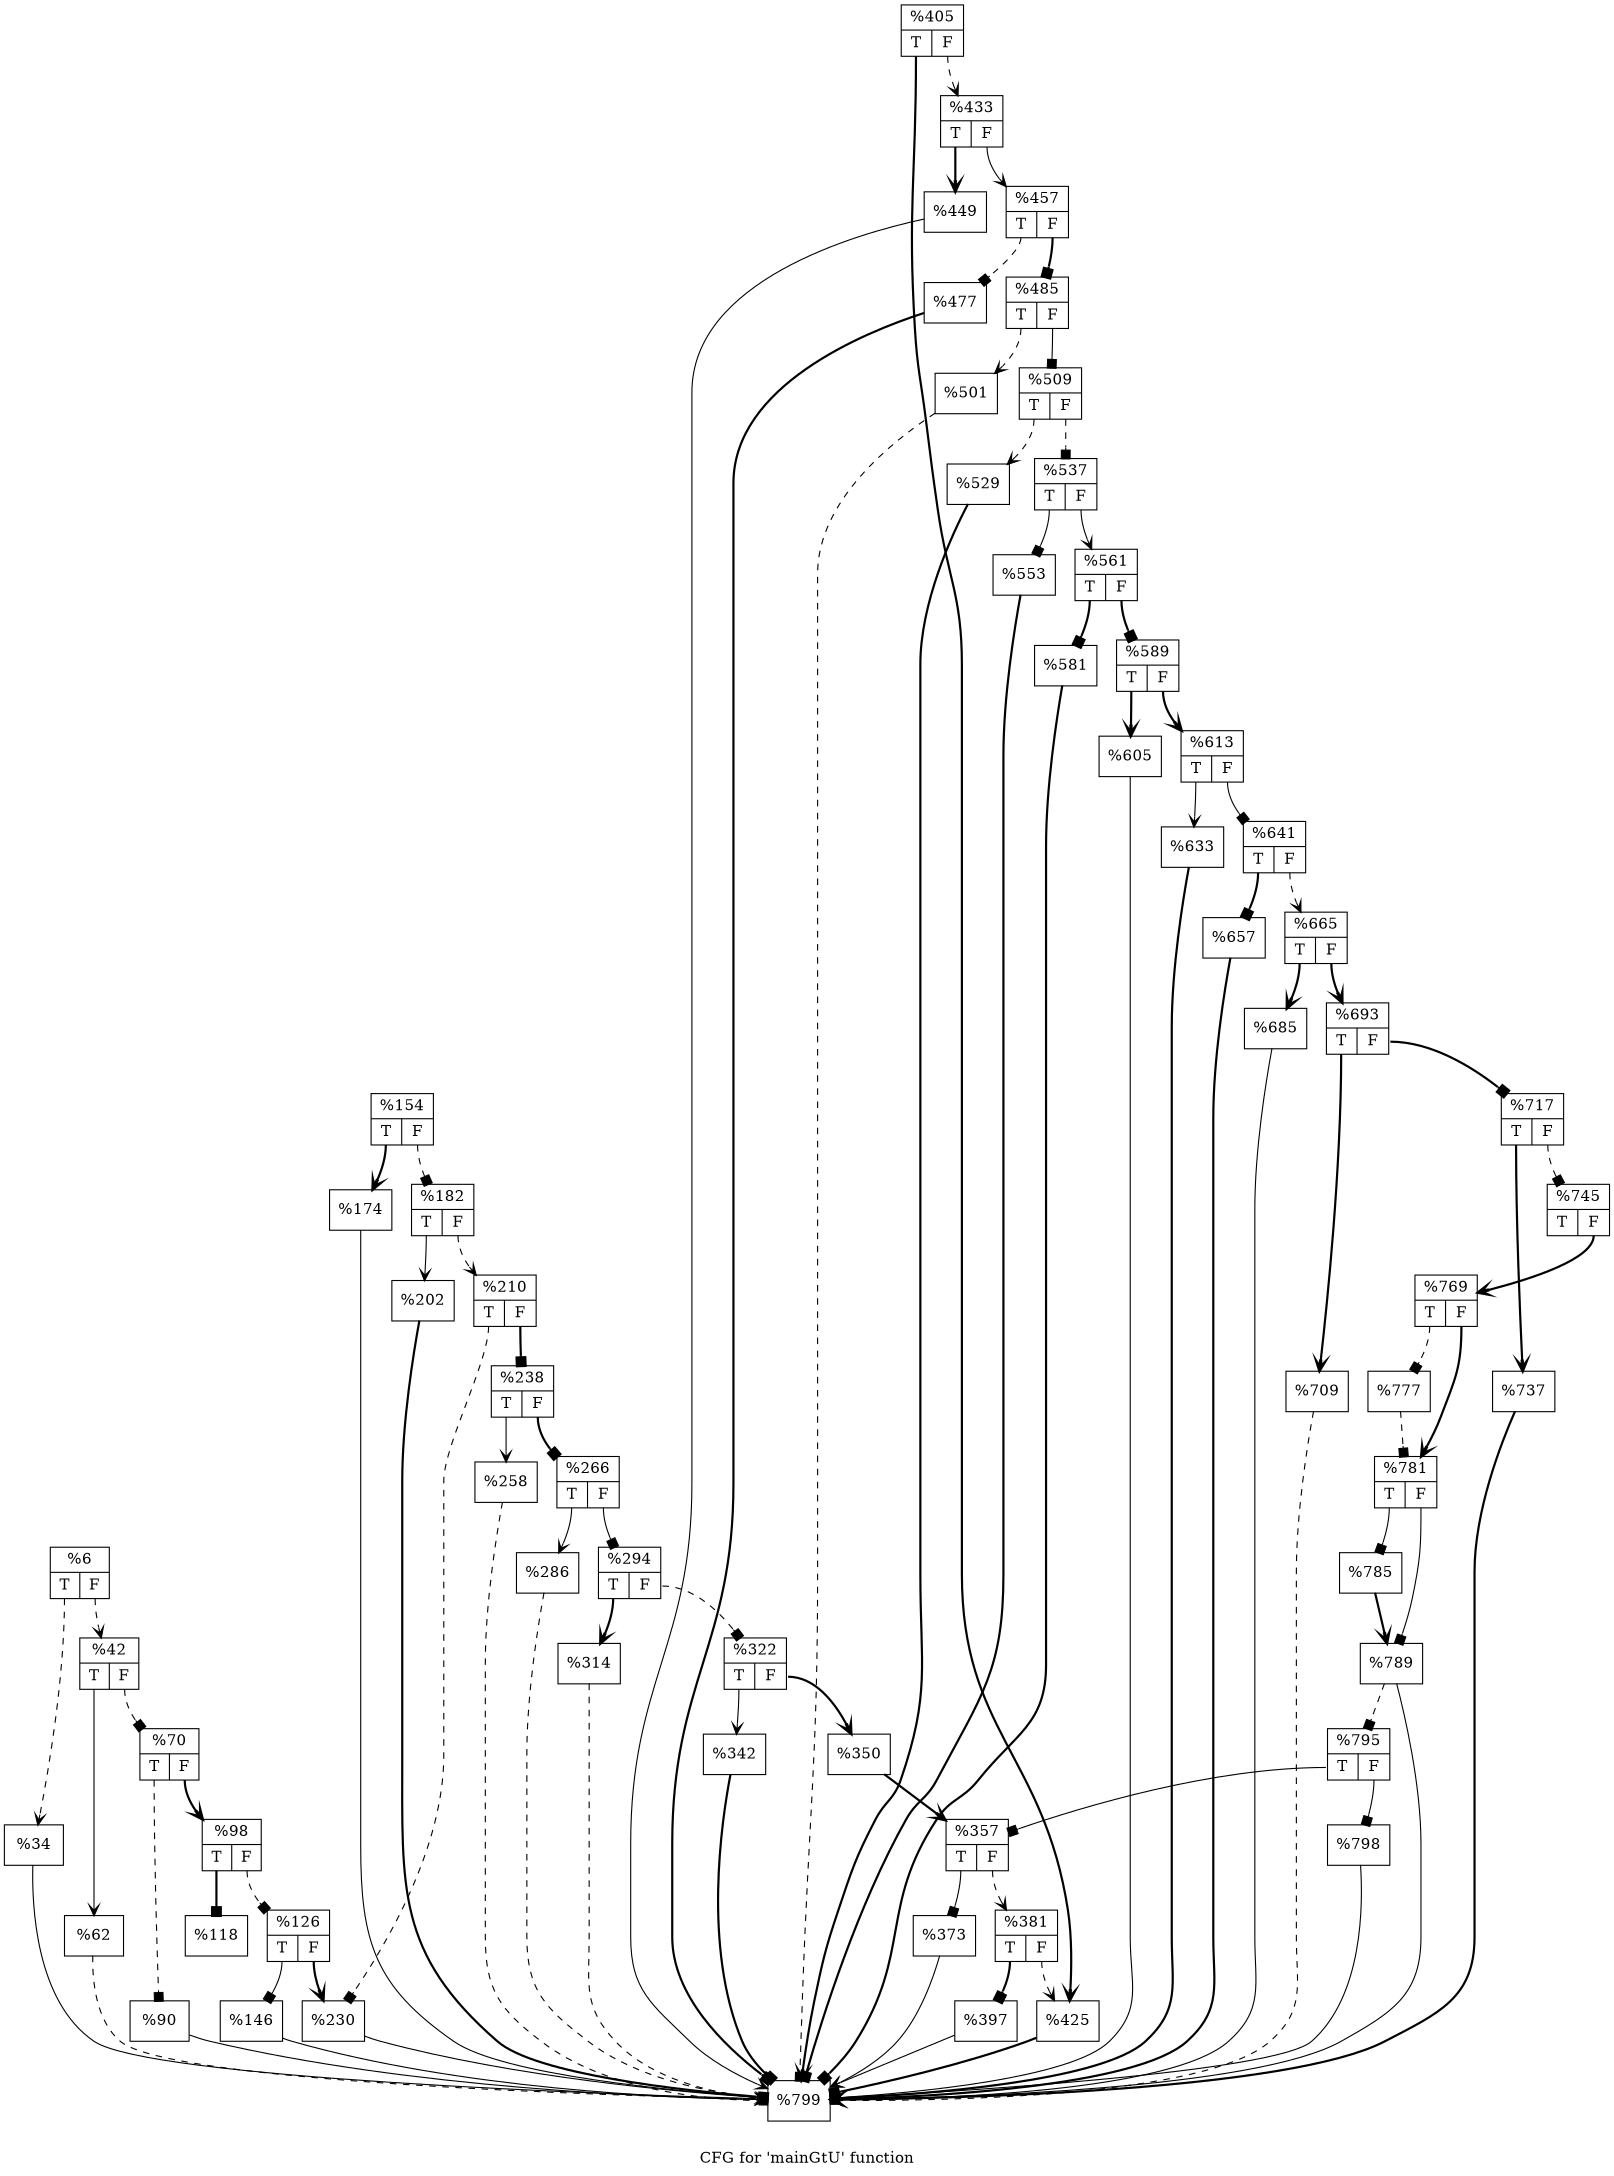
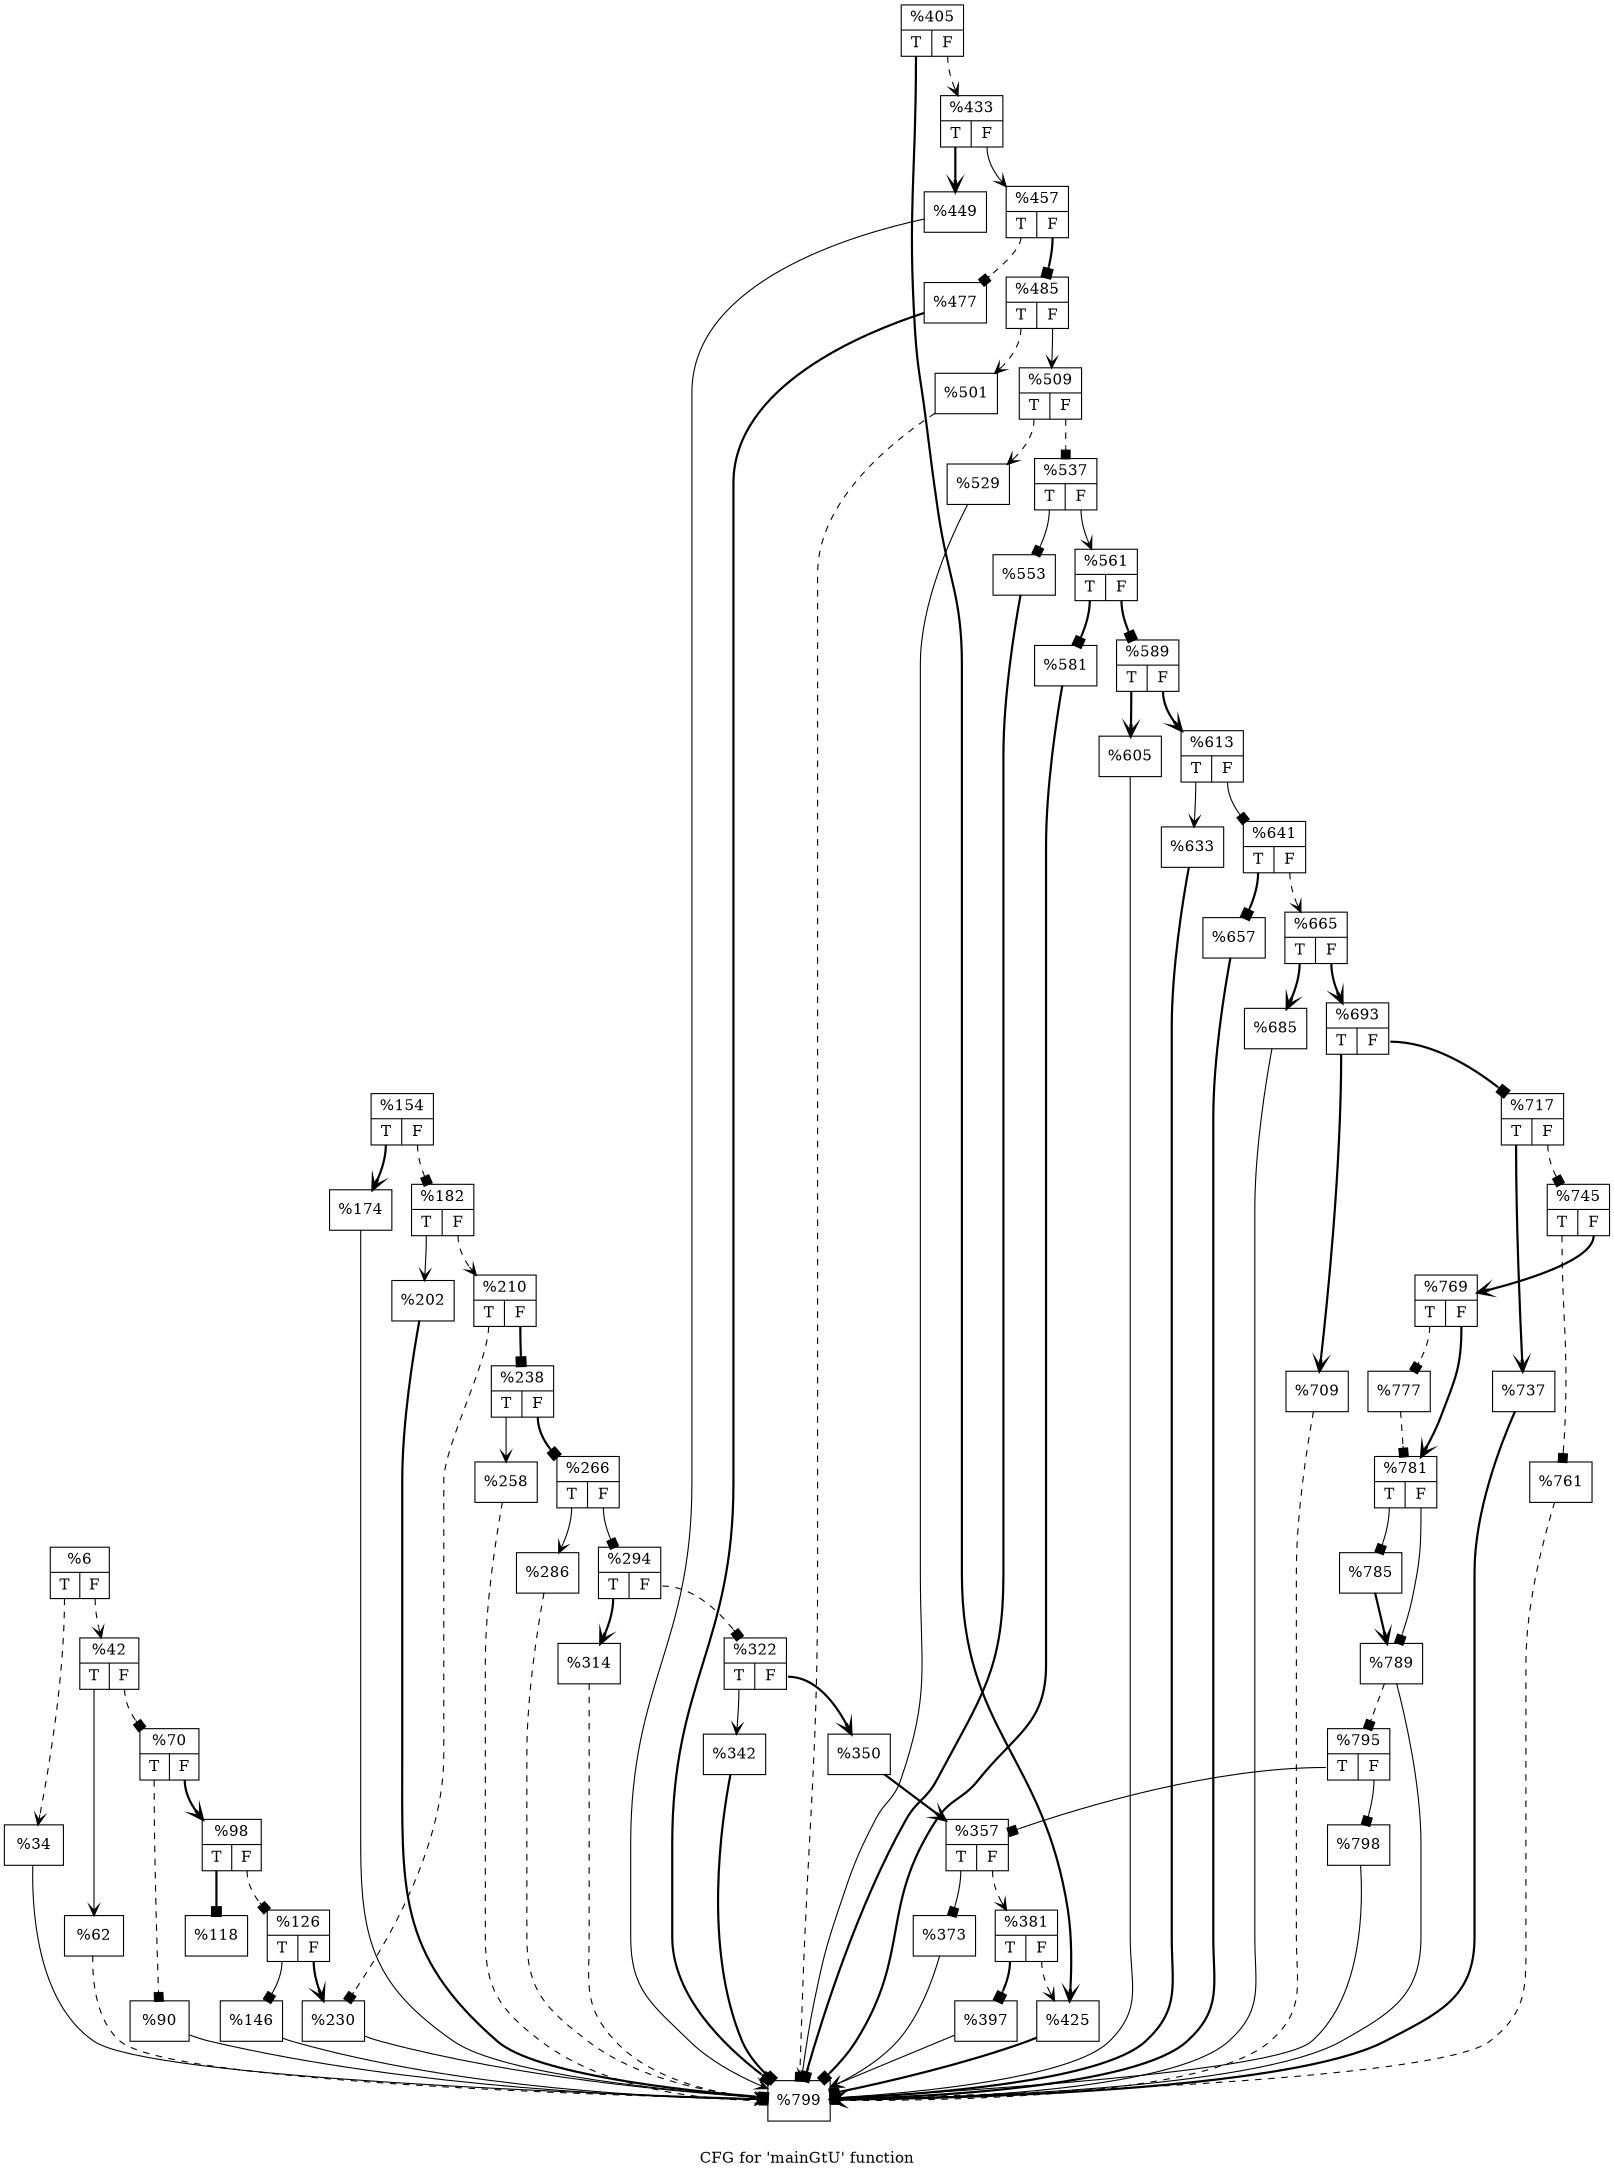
(1052, 343) -> (1052, 343)
(920, 1294) -> (920, 1294)
none -> (1561, 1482)
